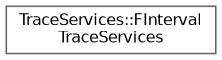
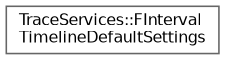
(111, 30) -> (113, 30)
